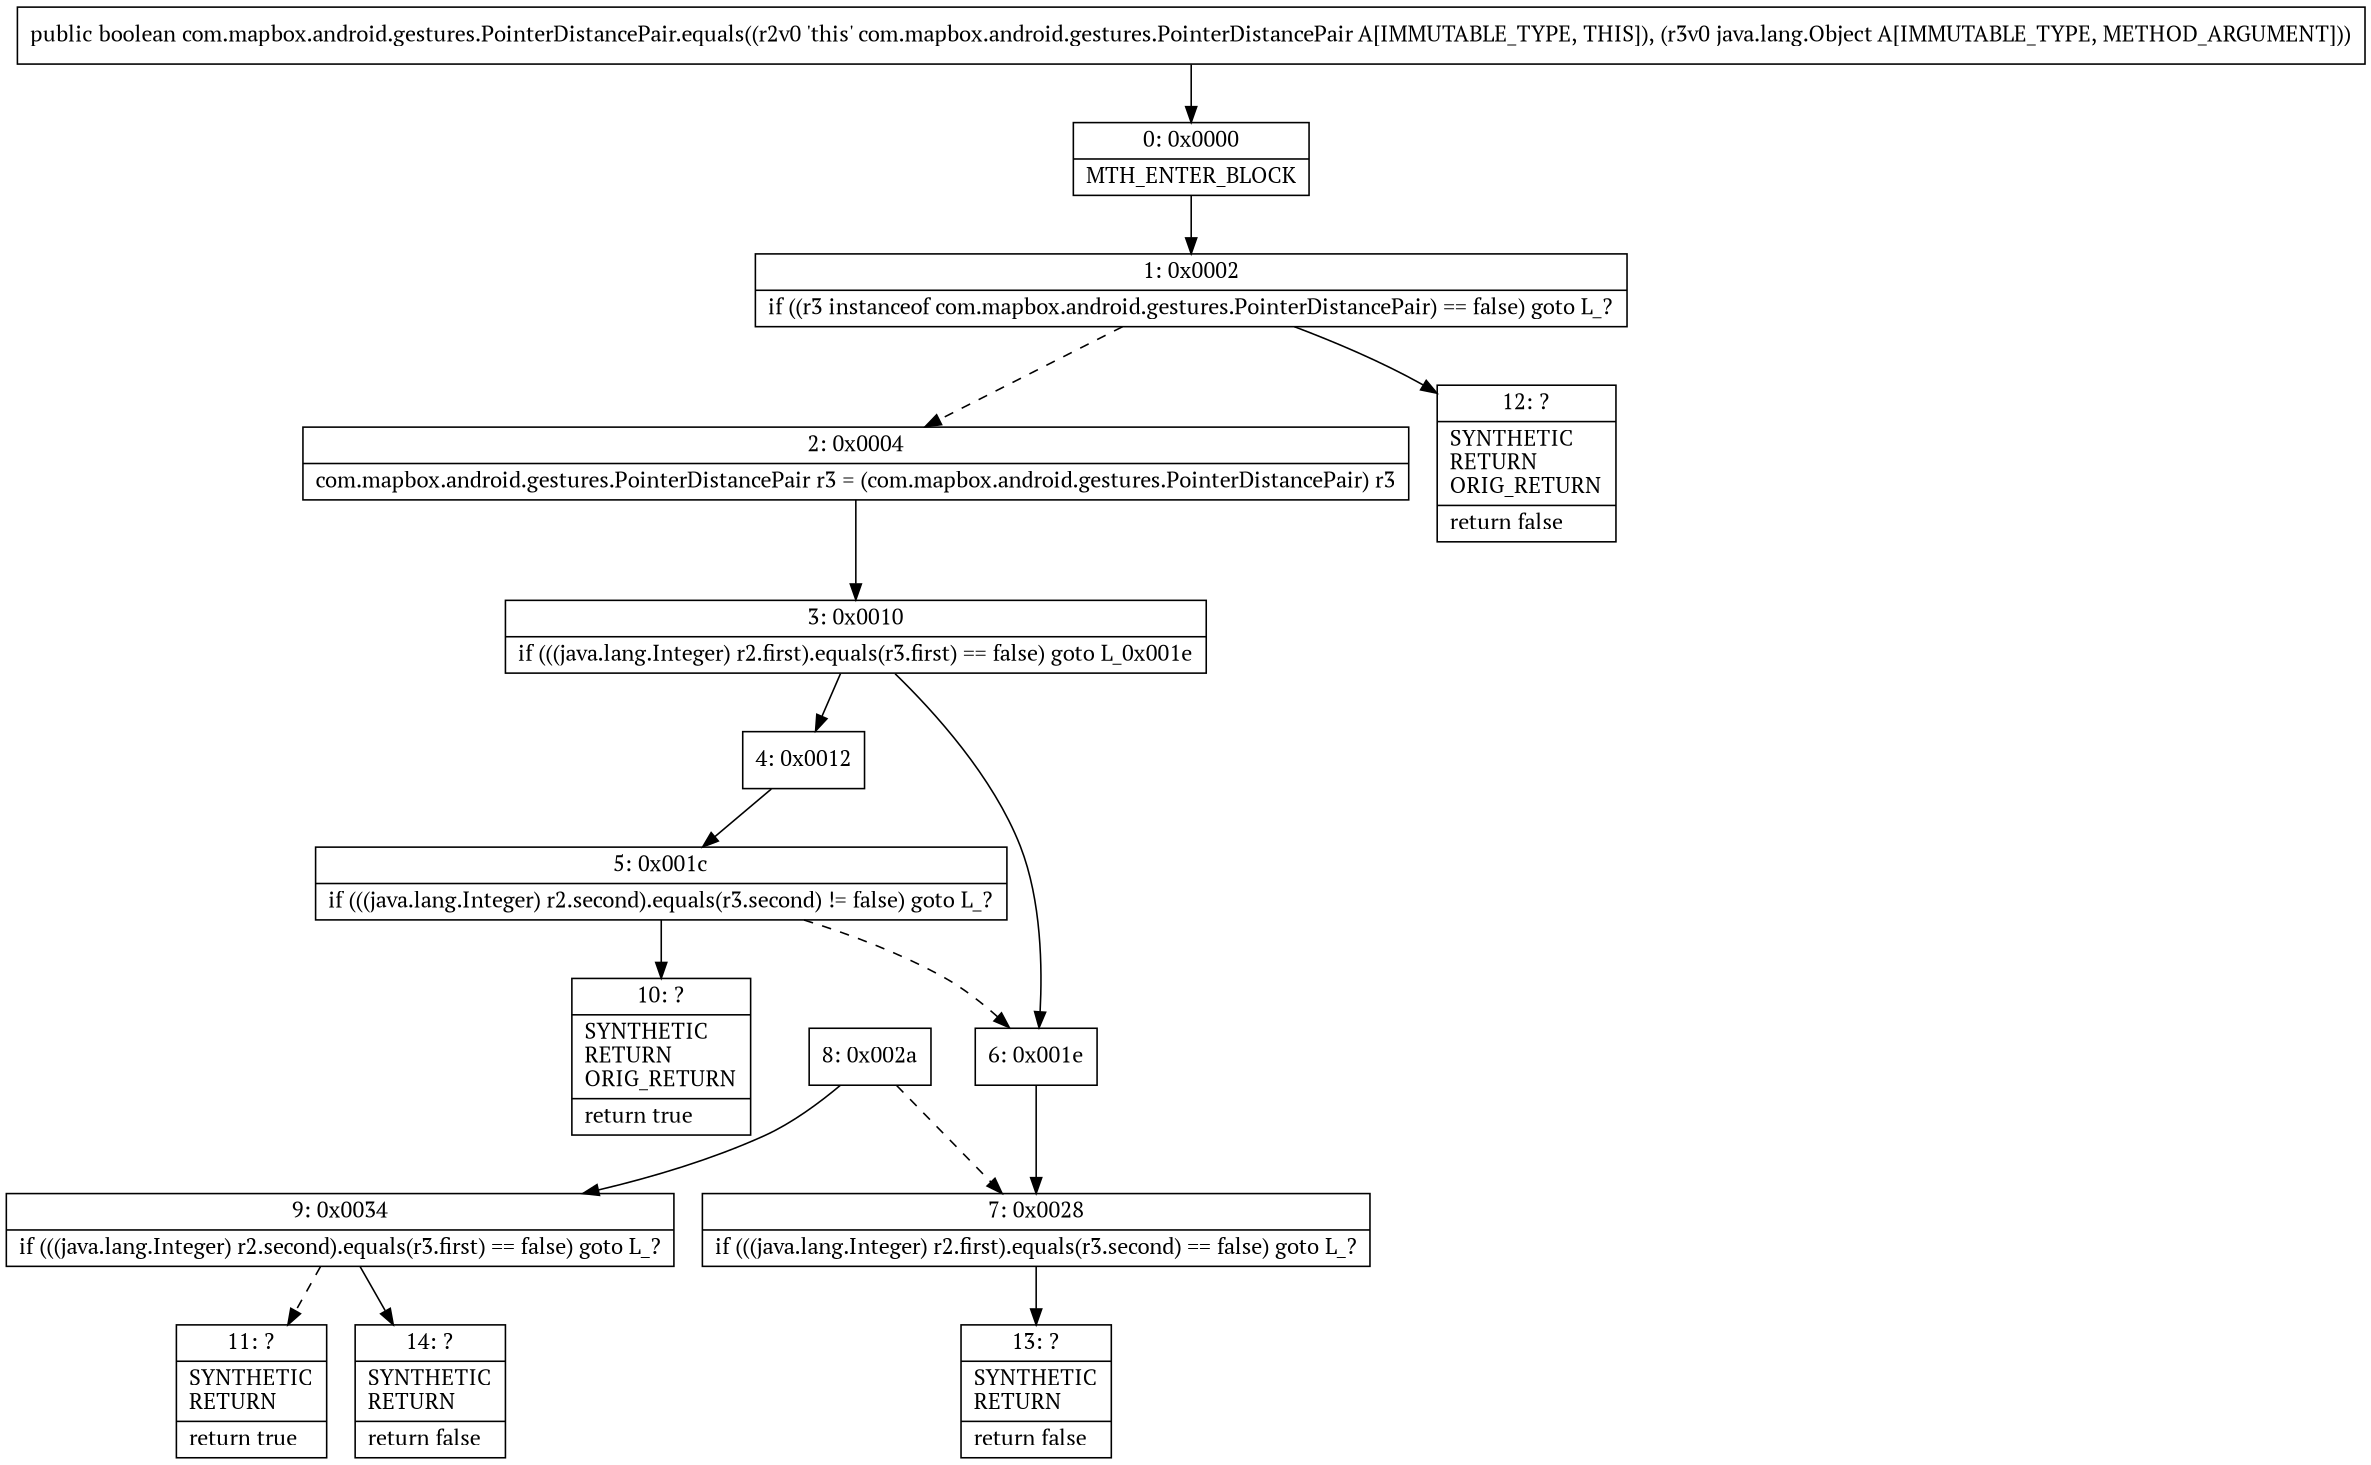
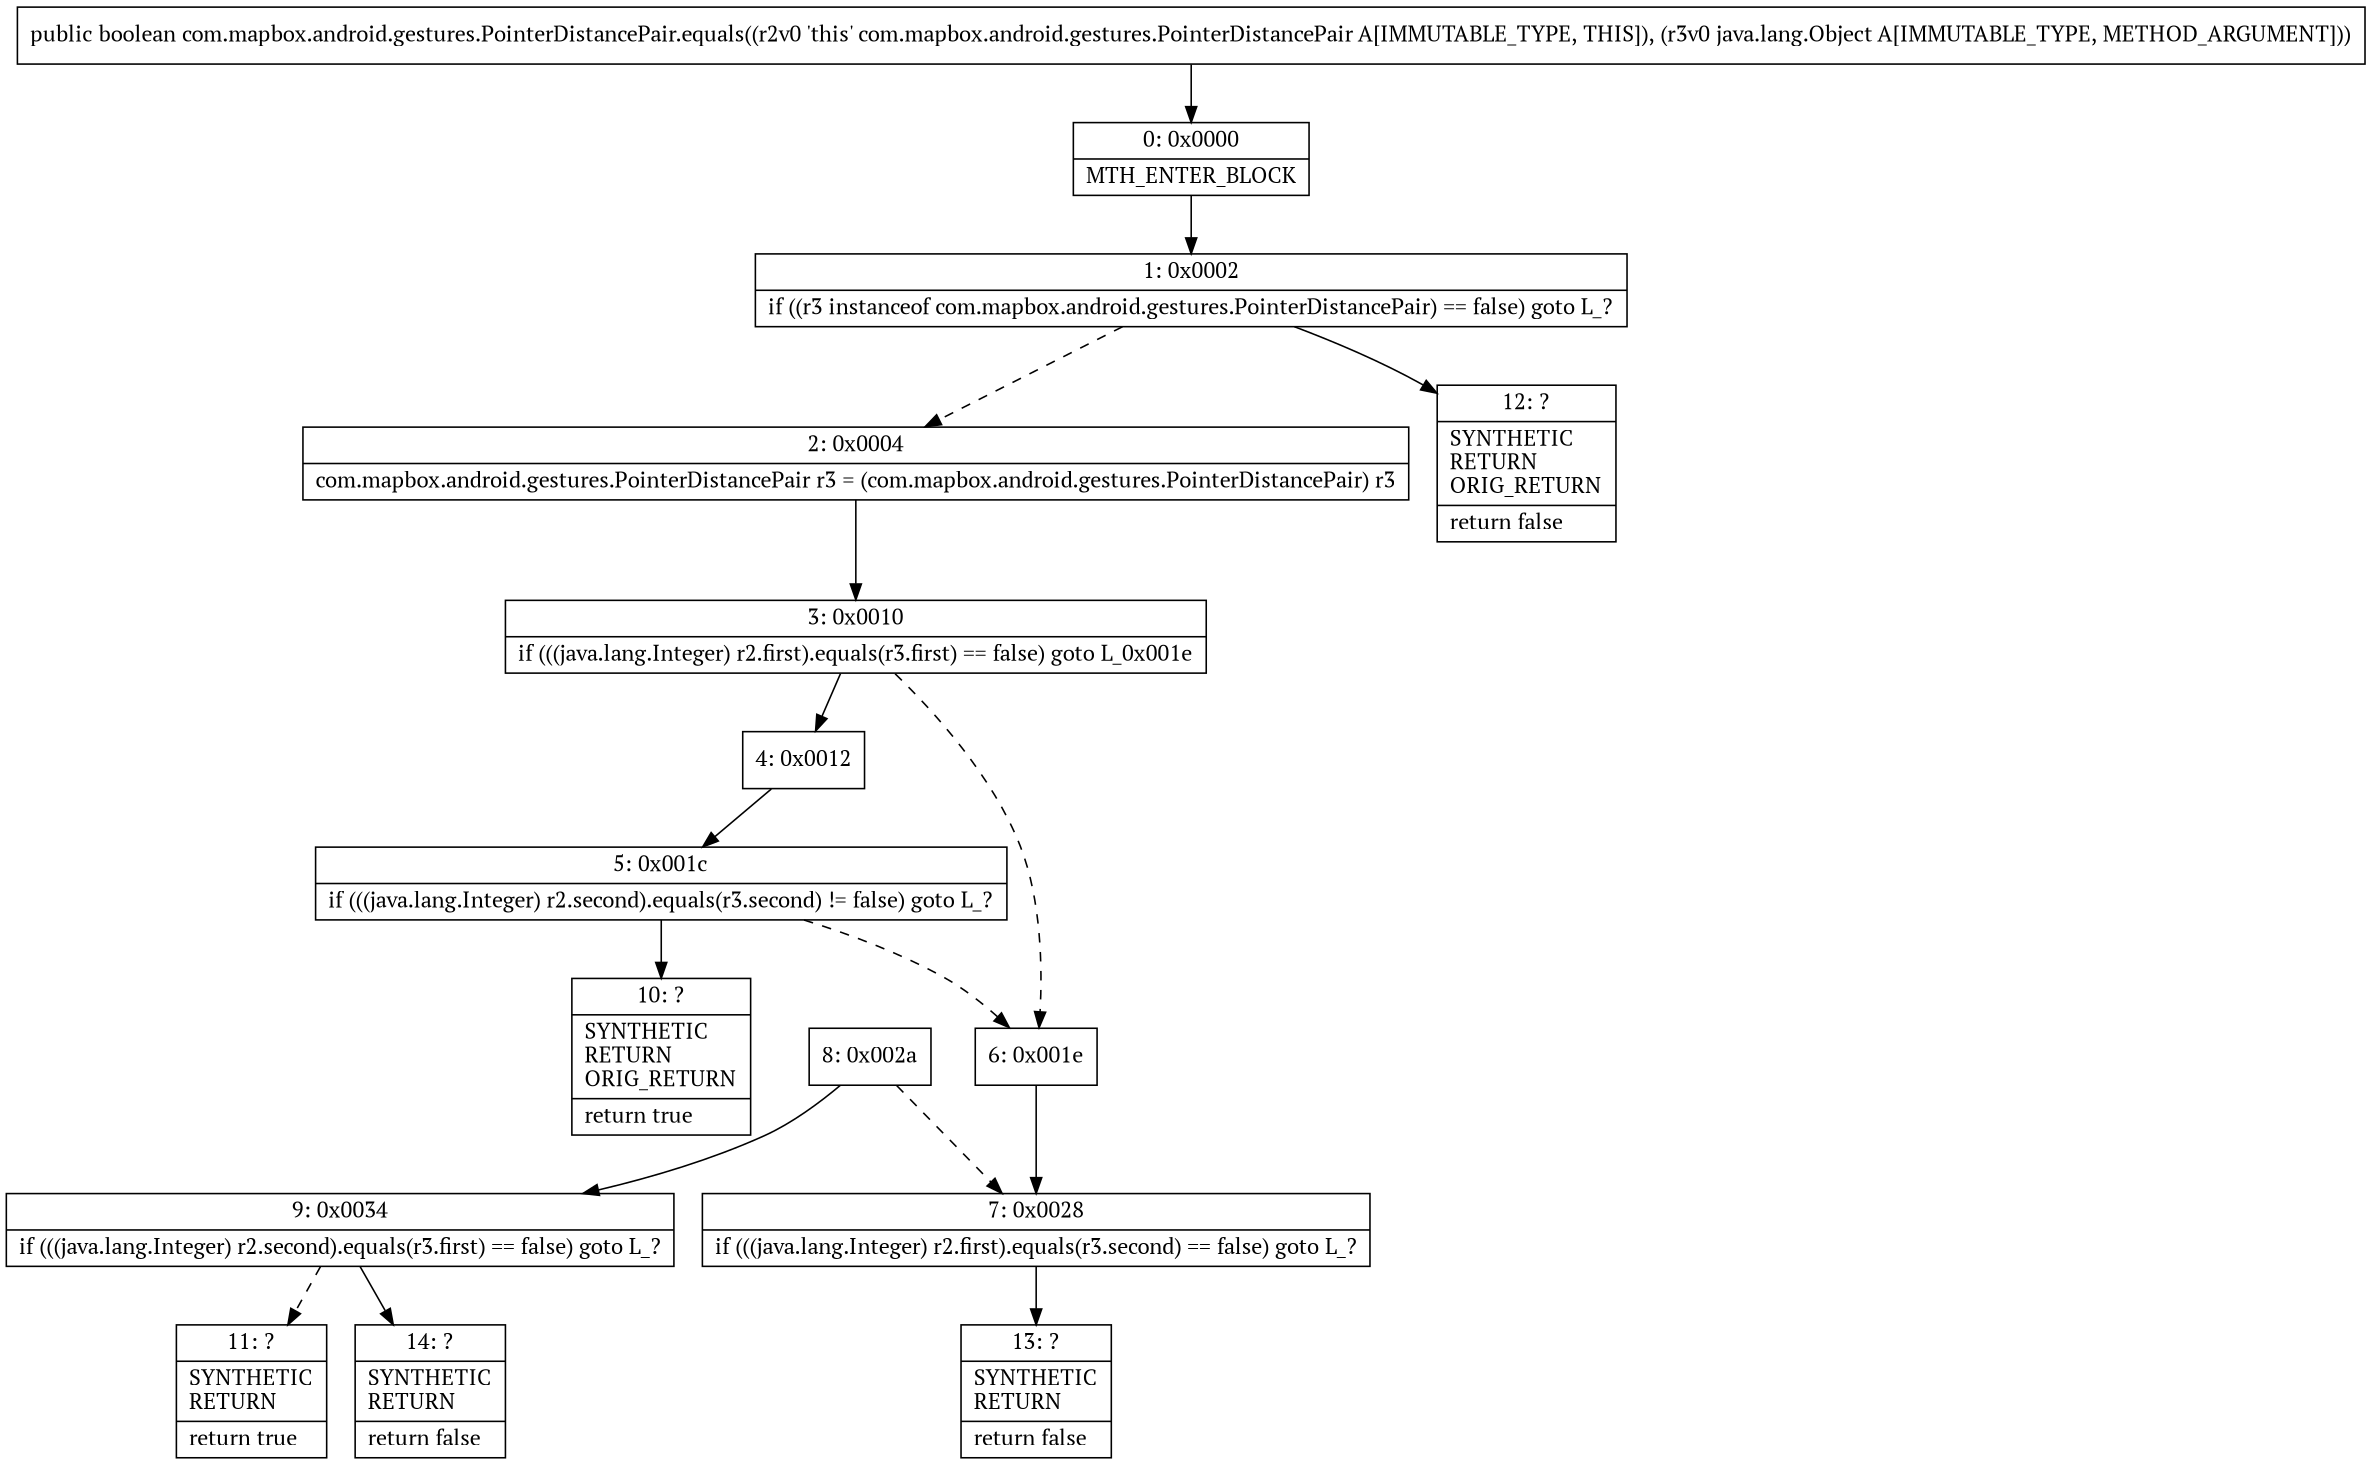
(1011, 825) -> (1011, 825)
